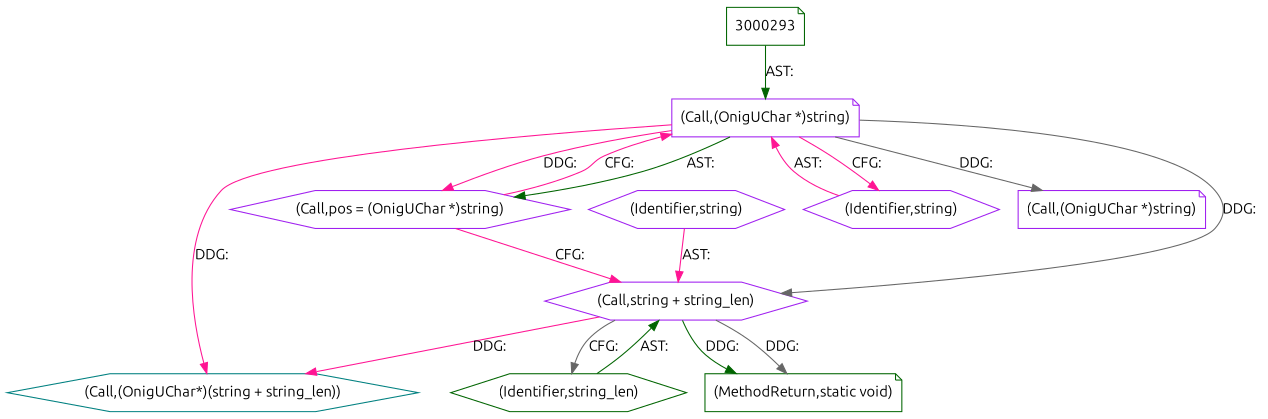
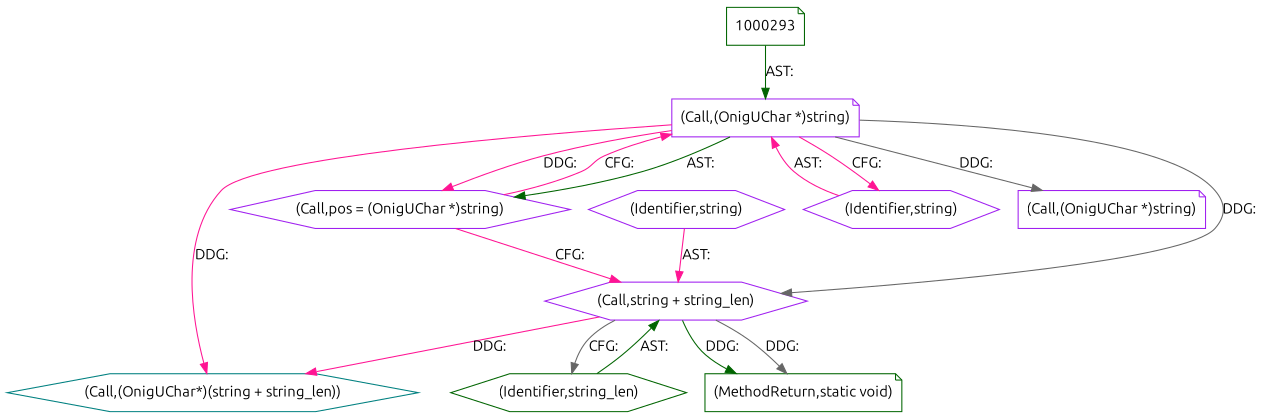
(766, 26) -> (766, 26)
